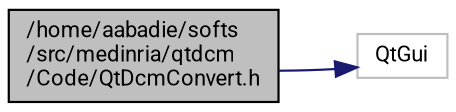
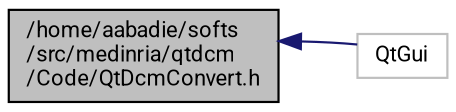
(307, 70) -> (329, 42)
